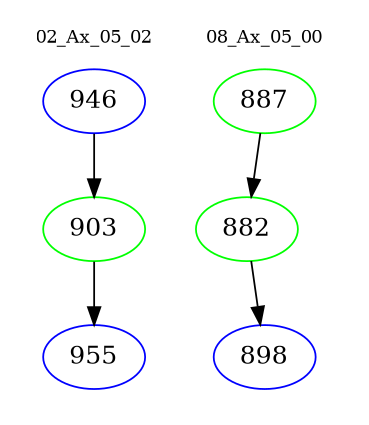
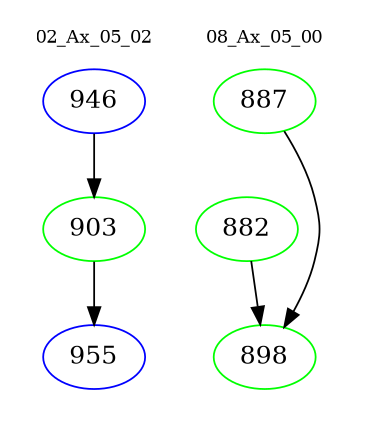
(257, 156) -> (319, 220)
(265, 357) -> (265, 357)
